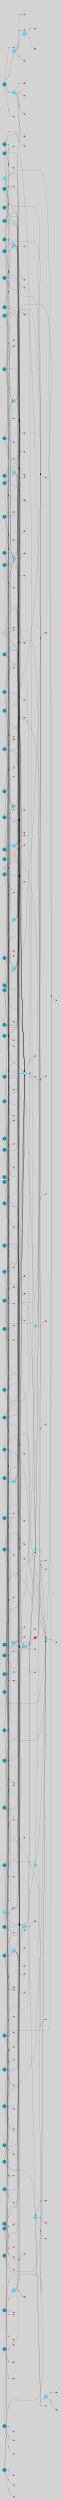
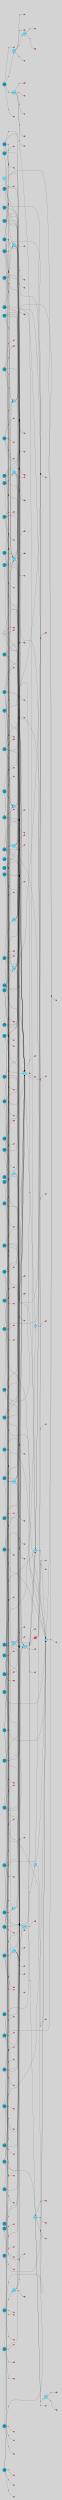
(4, 868) -> (4, 868)
none -> (14, 1173)
(4, 1912) -> (4, 1912)
none -> (4, 2014)
